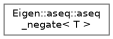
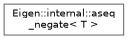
(57, 20) -> (64, 20)
